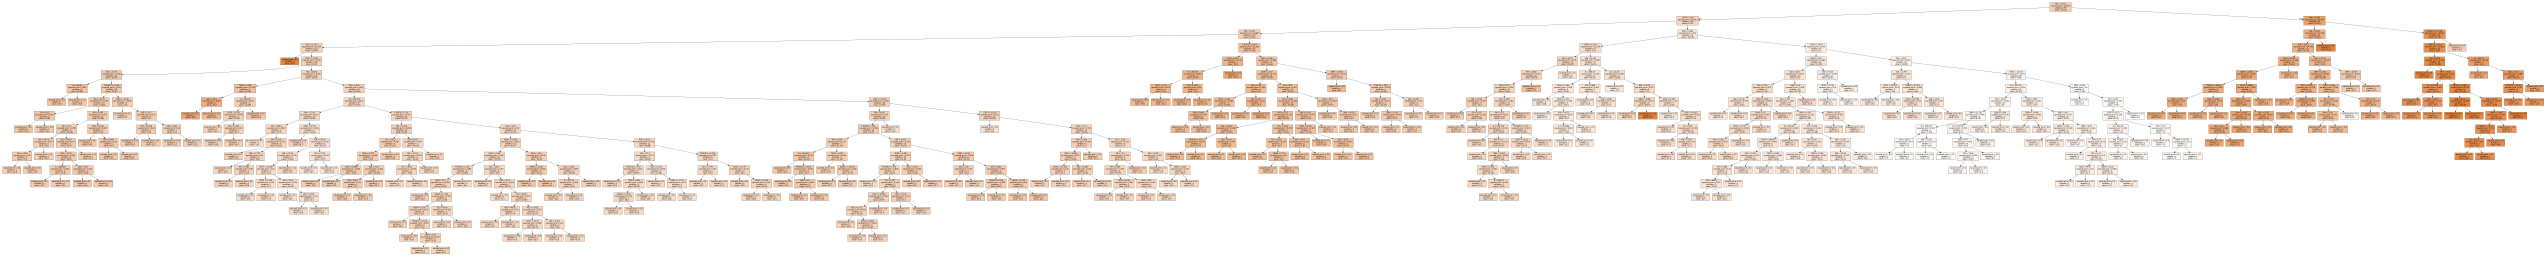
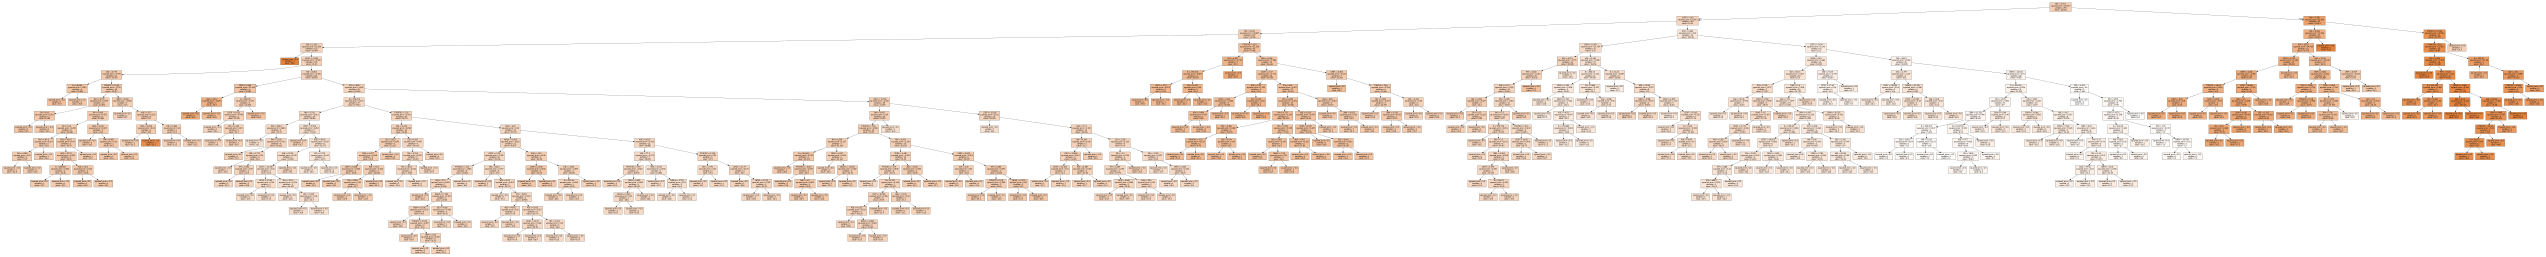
(2478, 68) -> (2480, 69)
(1648, 116) -> (1648, 116)
(1915, 136) -> (1915, 136)
(151, 143) -> (151, 143)
(417, 184) -> (417, 184)
